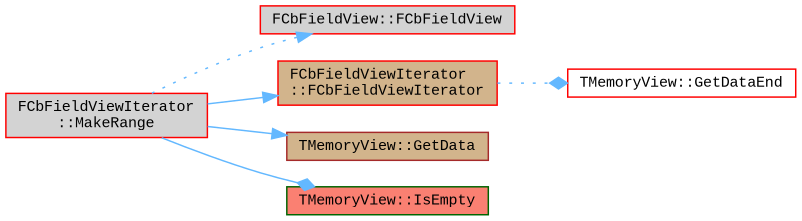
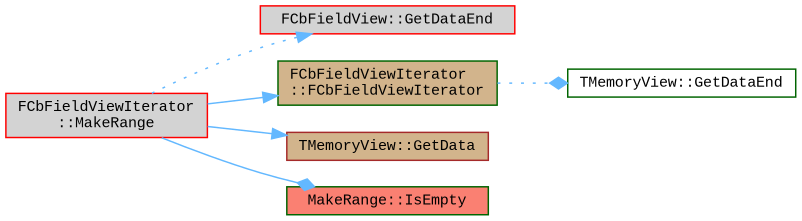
(388, 20) -> (388, 20)
(388, 83) -> (388, 83)
(682, 83) -> (682, 83)
(388, 201) -> (388, 201)
